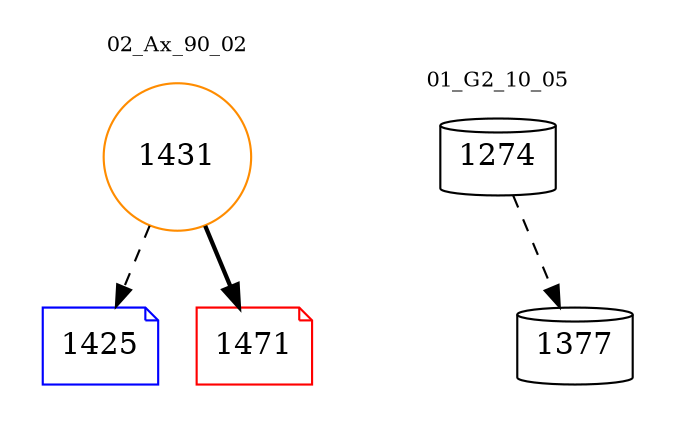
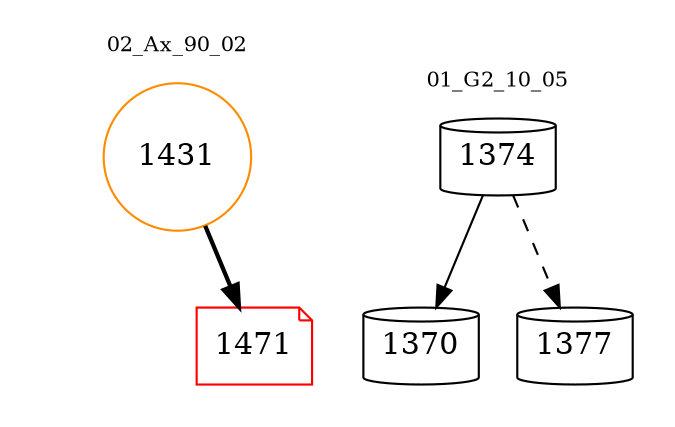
(498, 157) -> (498, 157)
(100, 346) -> none
none -> (421, 346)
